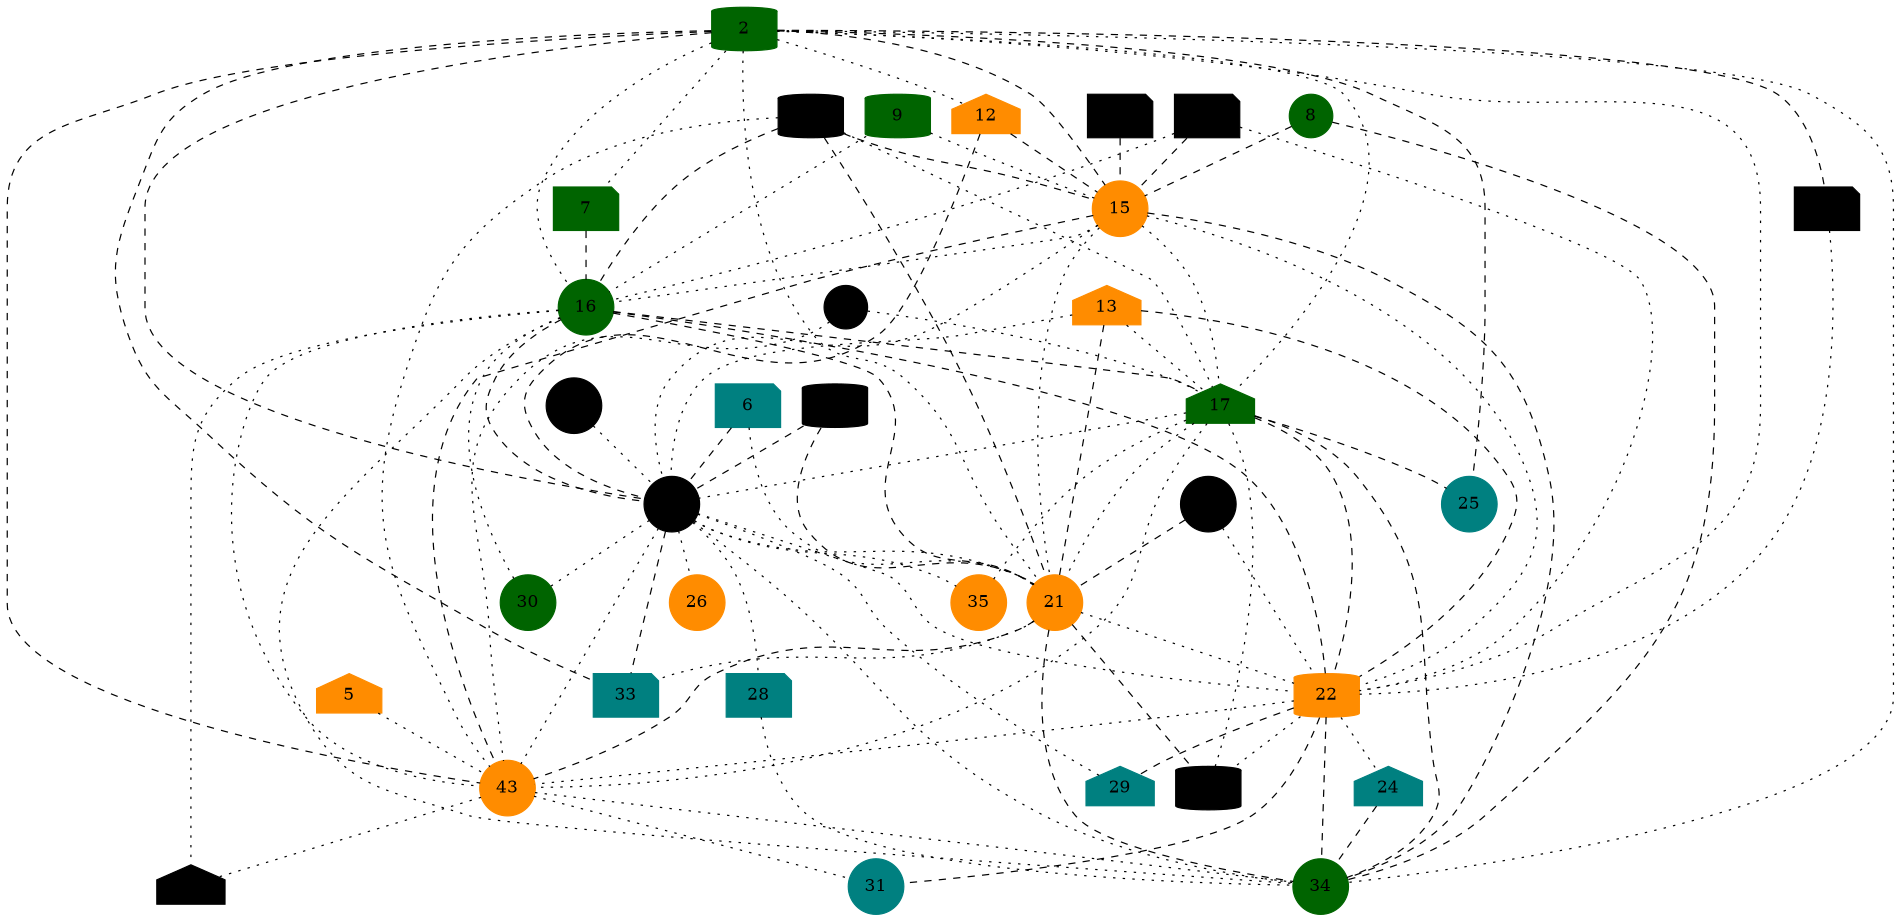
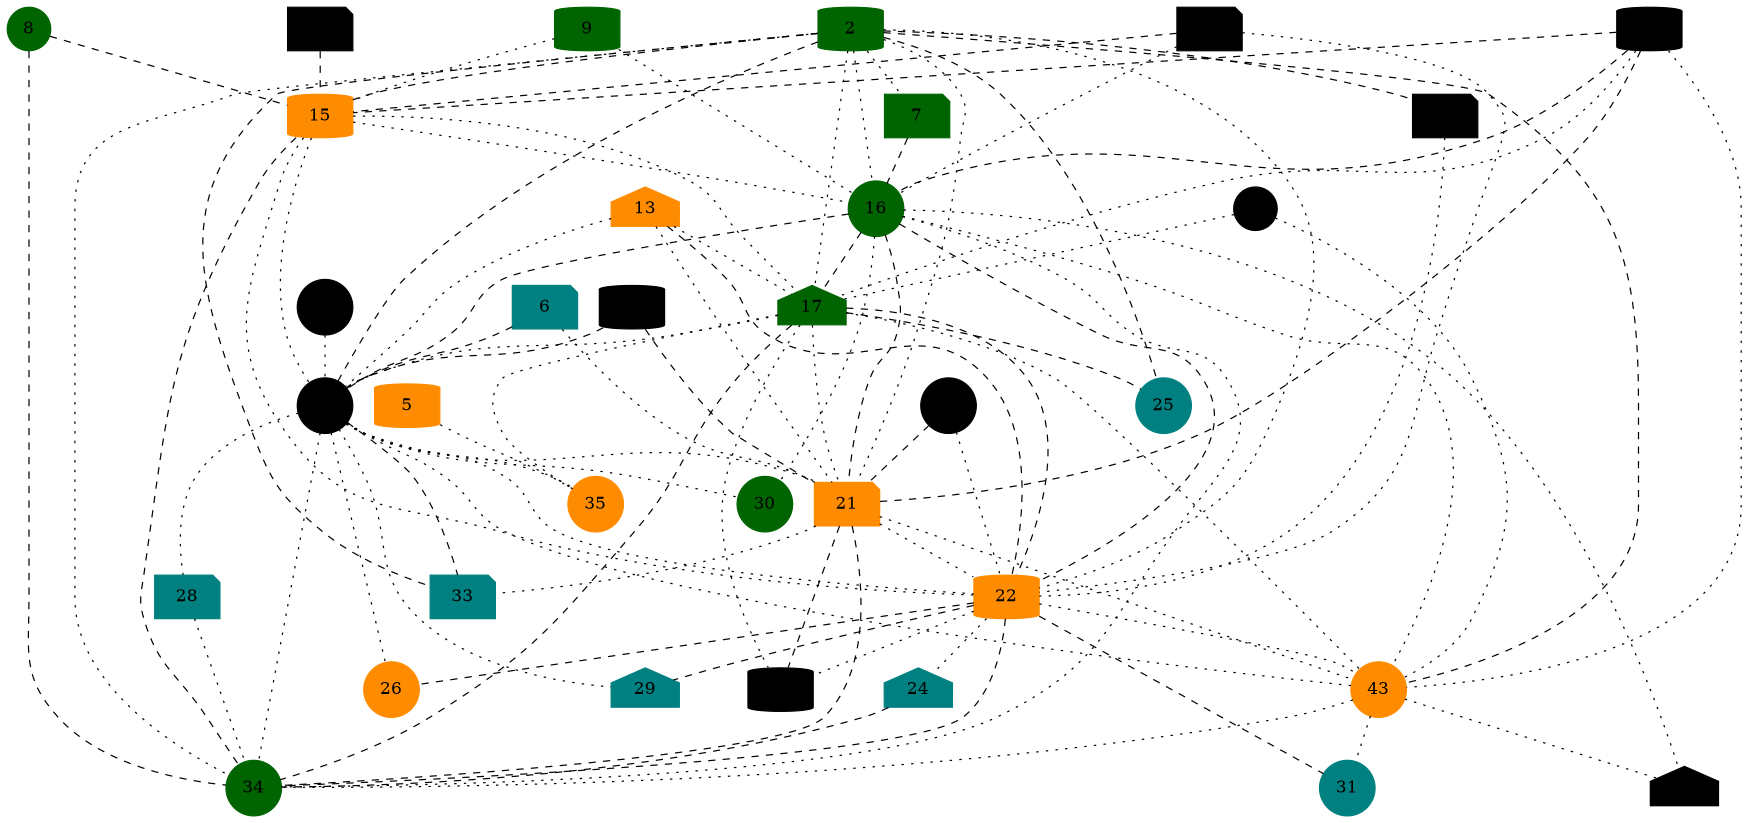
(986, 116) -> none
(1120, 209) -> (320, 116)
(514, 367) -> none
(1039, 403) -> none
(1082, 450) -> (742, 356)
(1055, 603) -> (847, 504)
none -> (696, 644)
(796, 649) -> (1116, 598)
(349, 695) -> (407, 406)
(431, 743) -> (497, 451)
